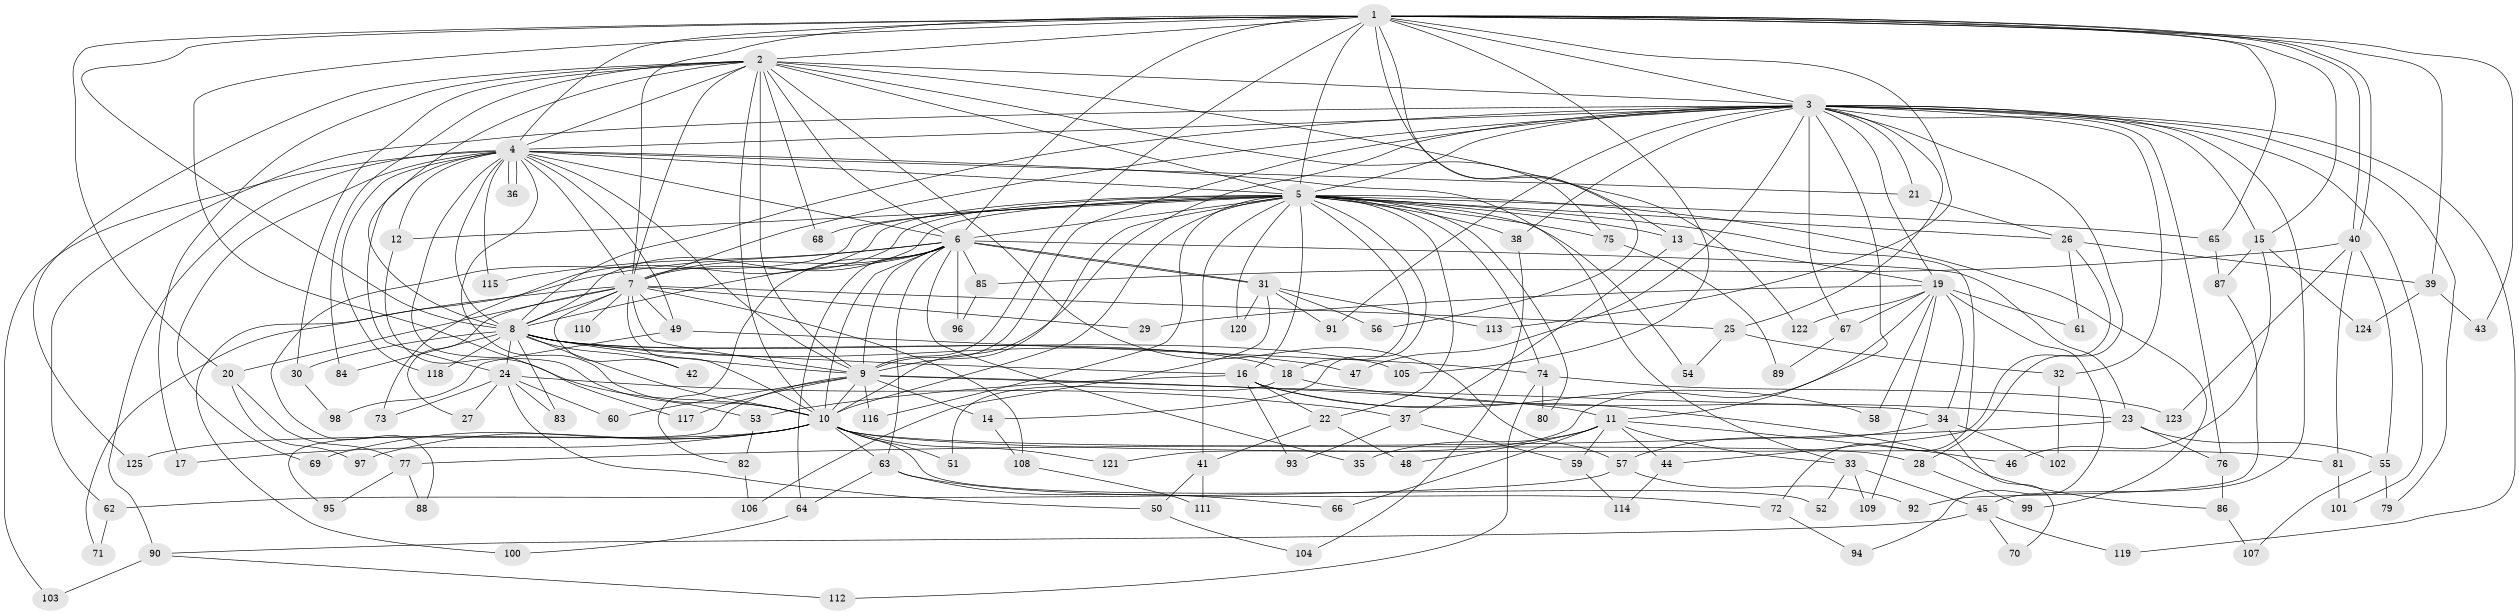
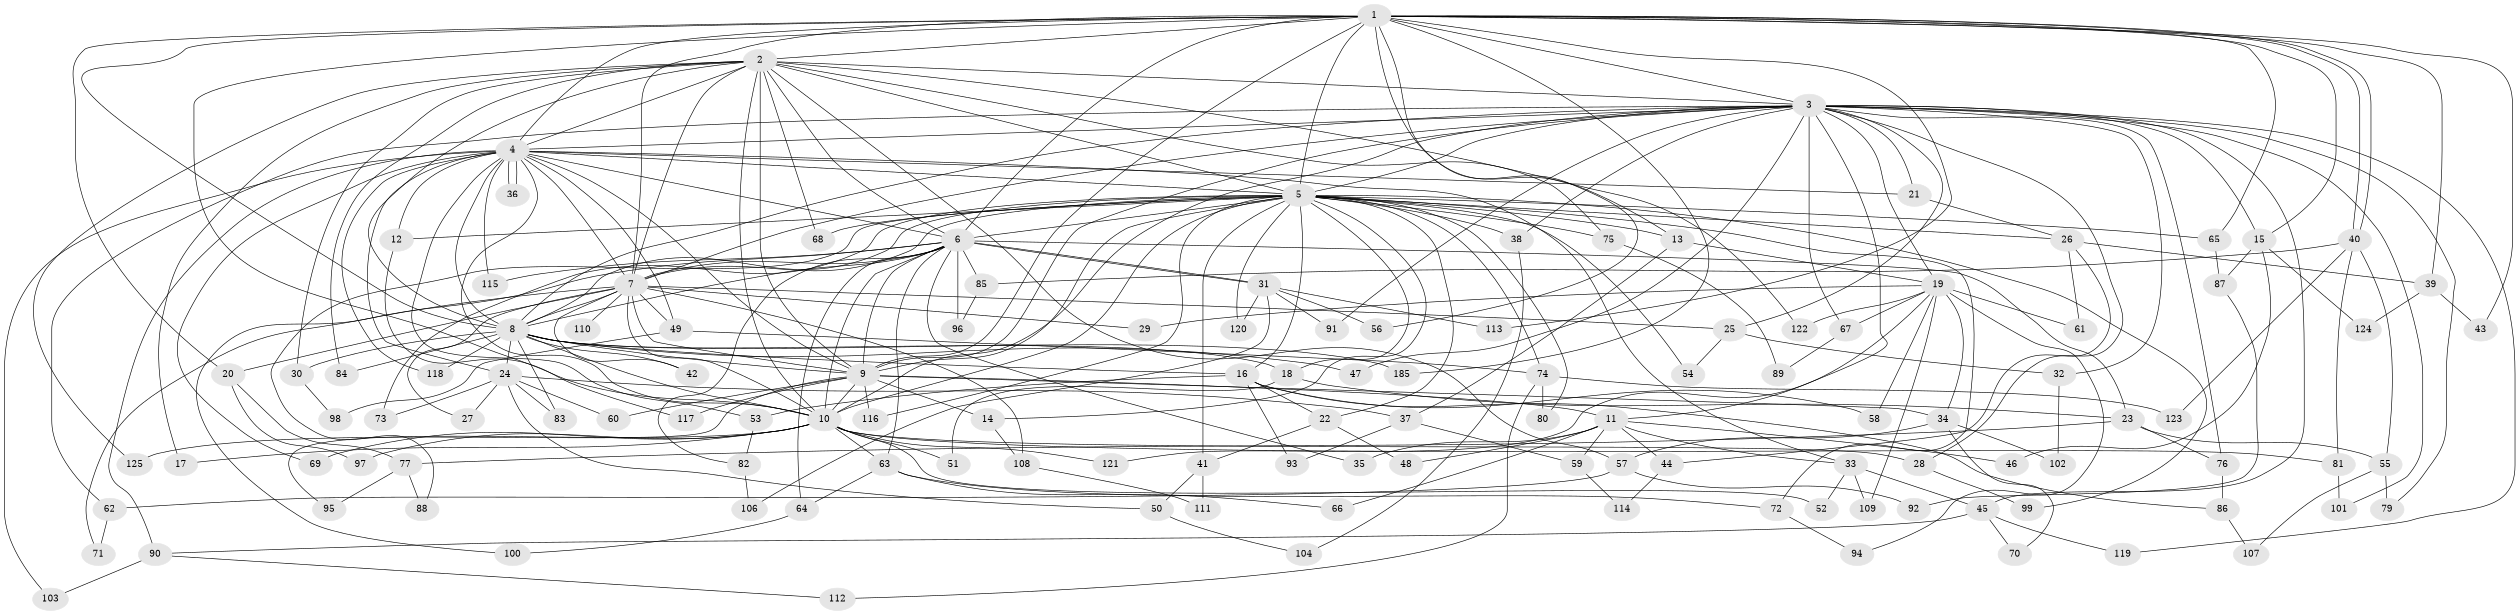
(1402, 375) -> (1402, 375)
